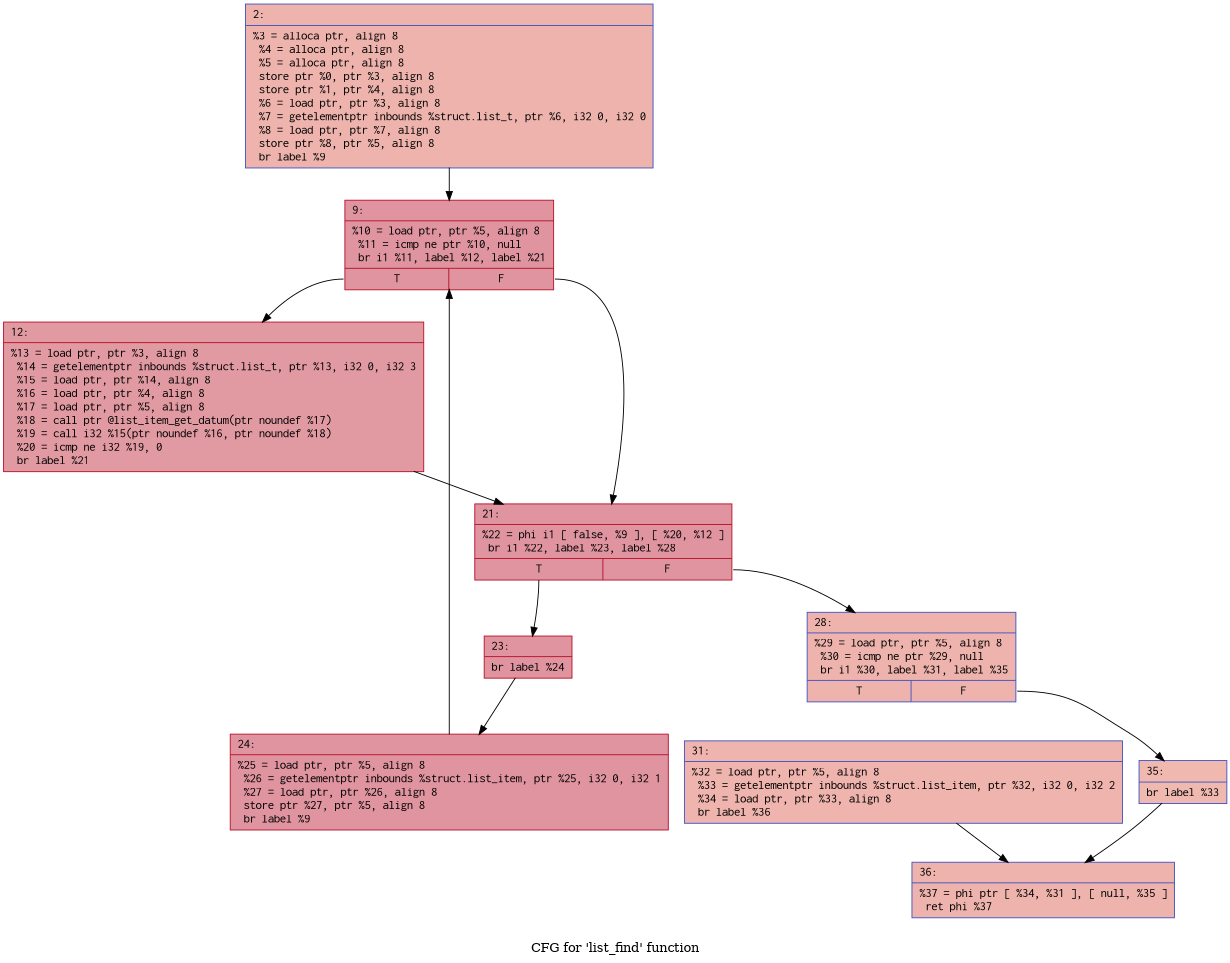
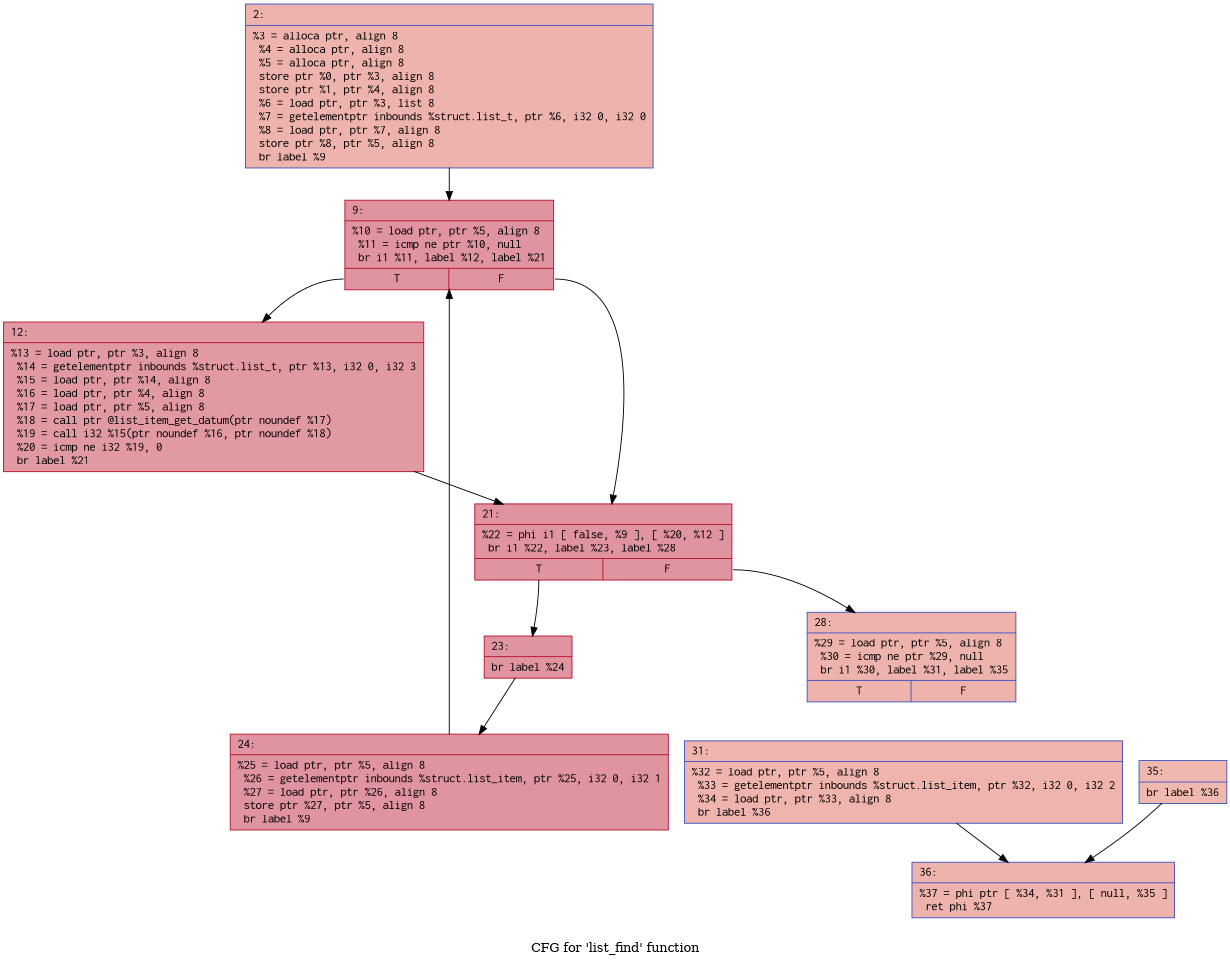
(347, 103) -> (344, 103)
(1092, 710) -> none
(1183, 792) -> (1183, 792)
